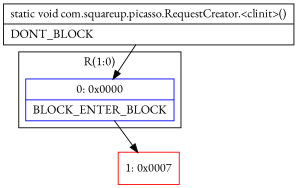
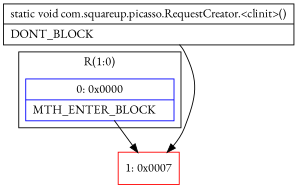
(127, 58) -> (194, 96)
(100, 110) -> (95, 110)
